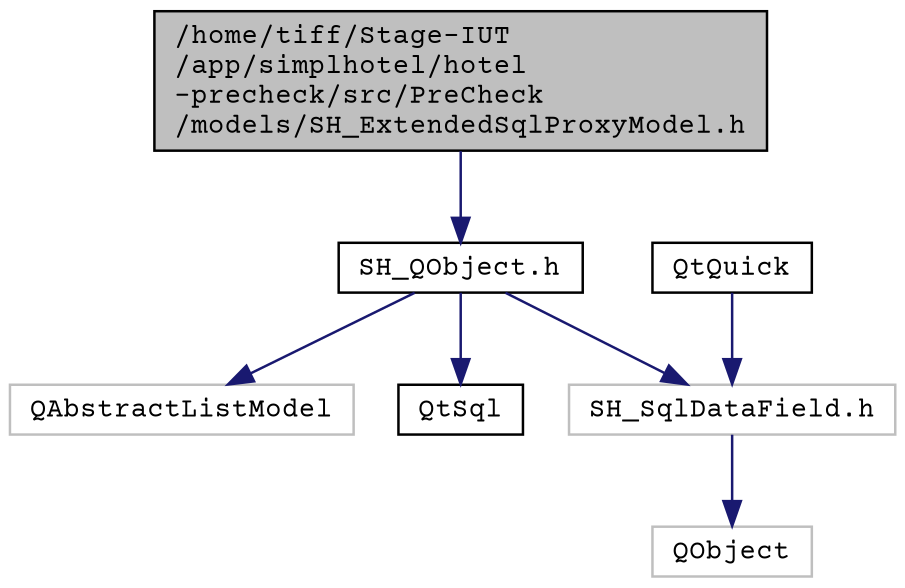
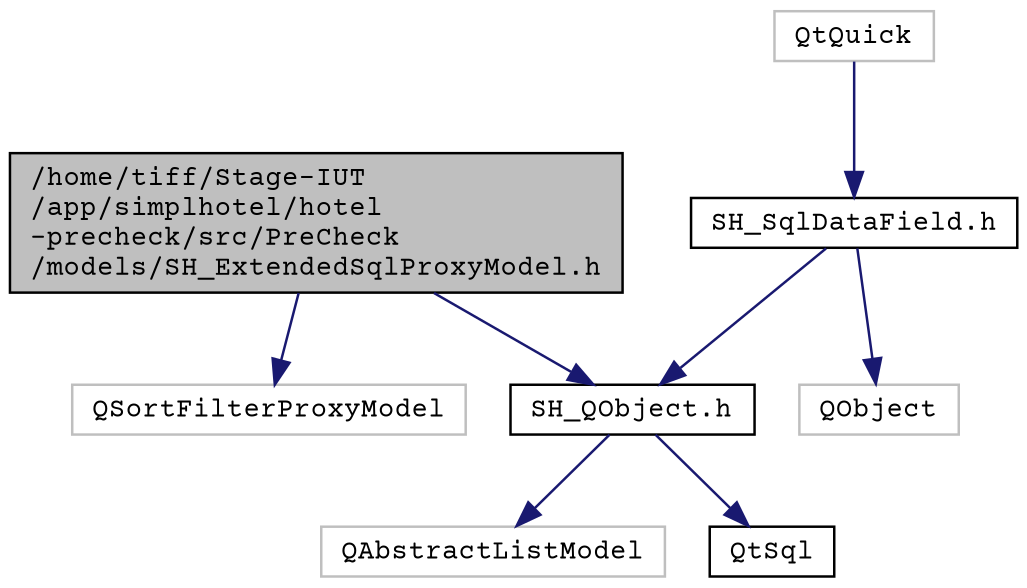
(732, 268) -> (854, 36)
(585, 333) -> (753, 308)
none -> (269, 410)
(732, 410) -> (854, 223)
